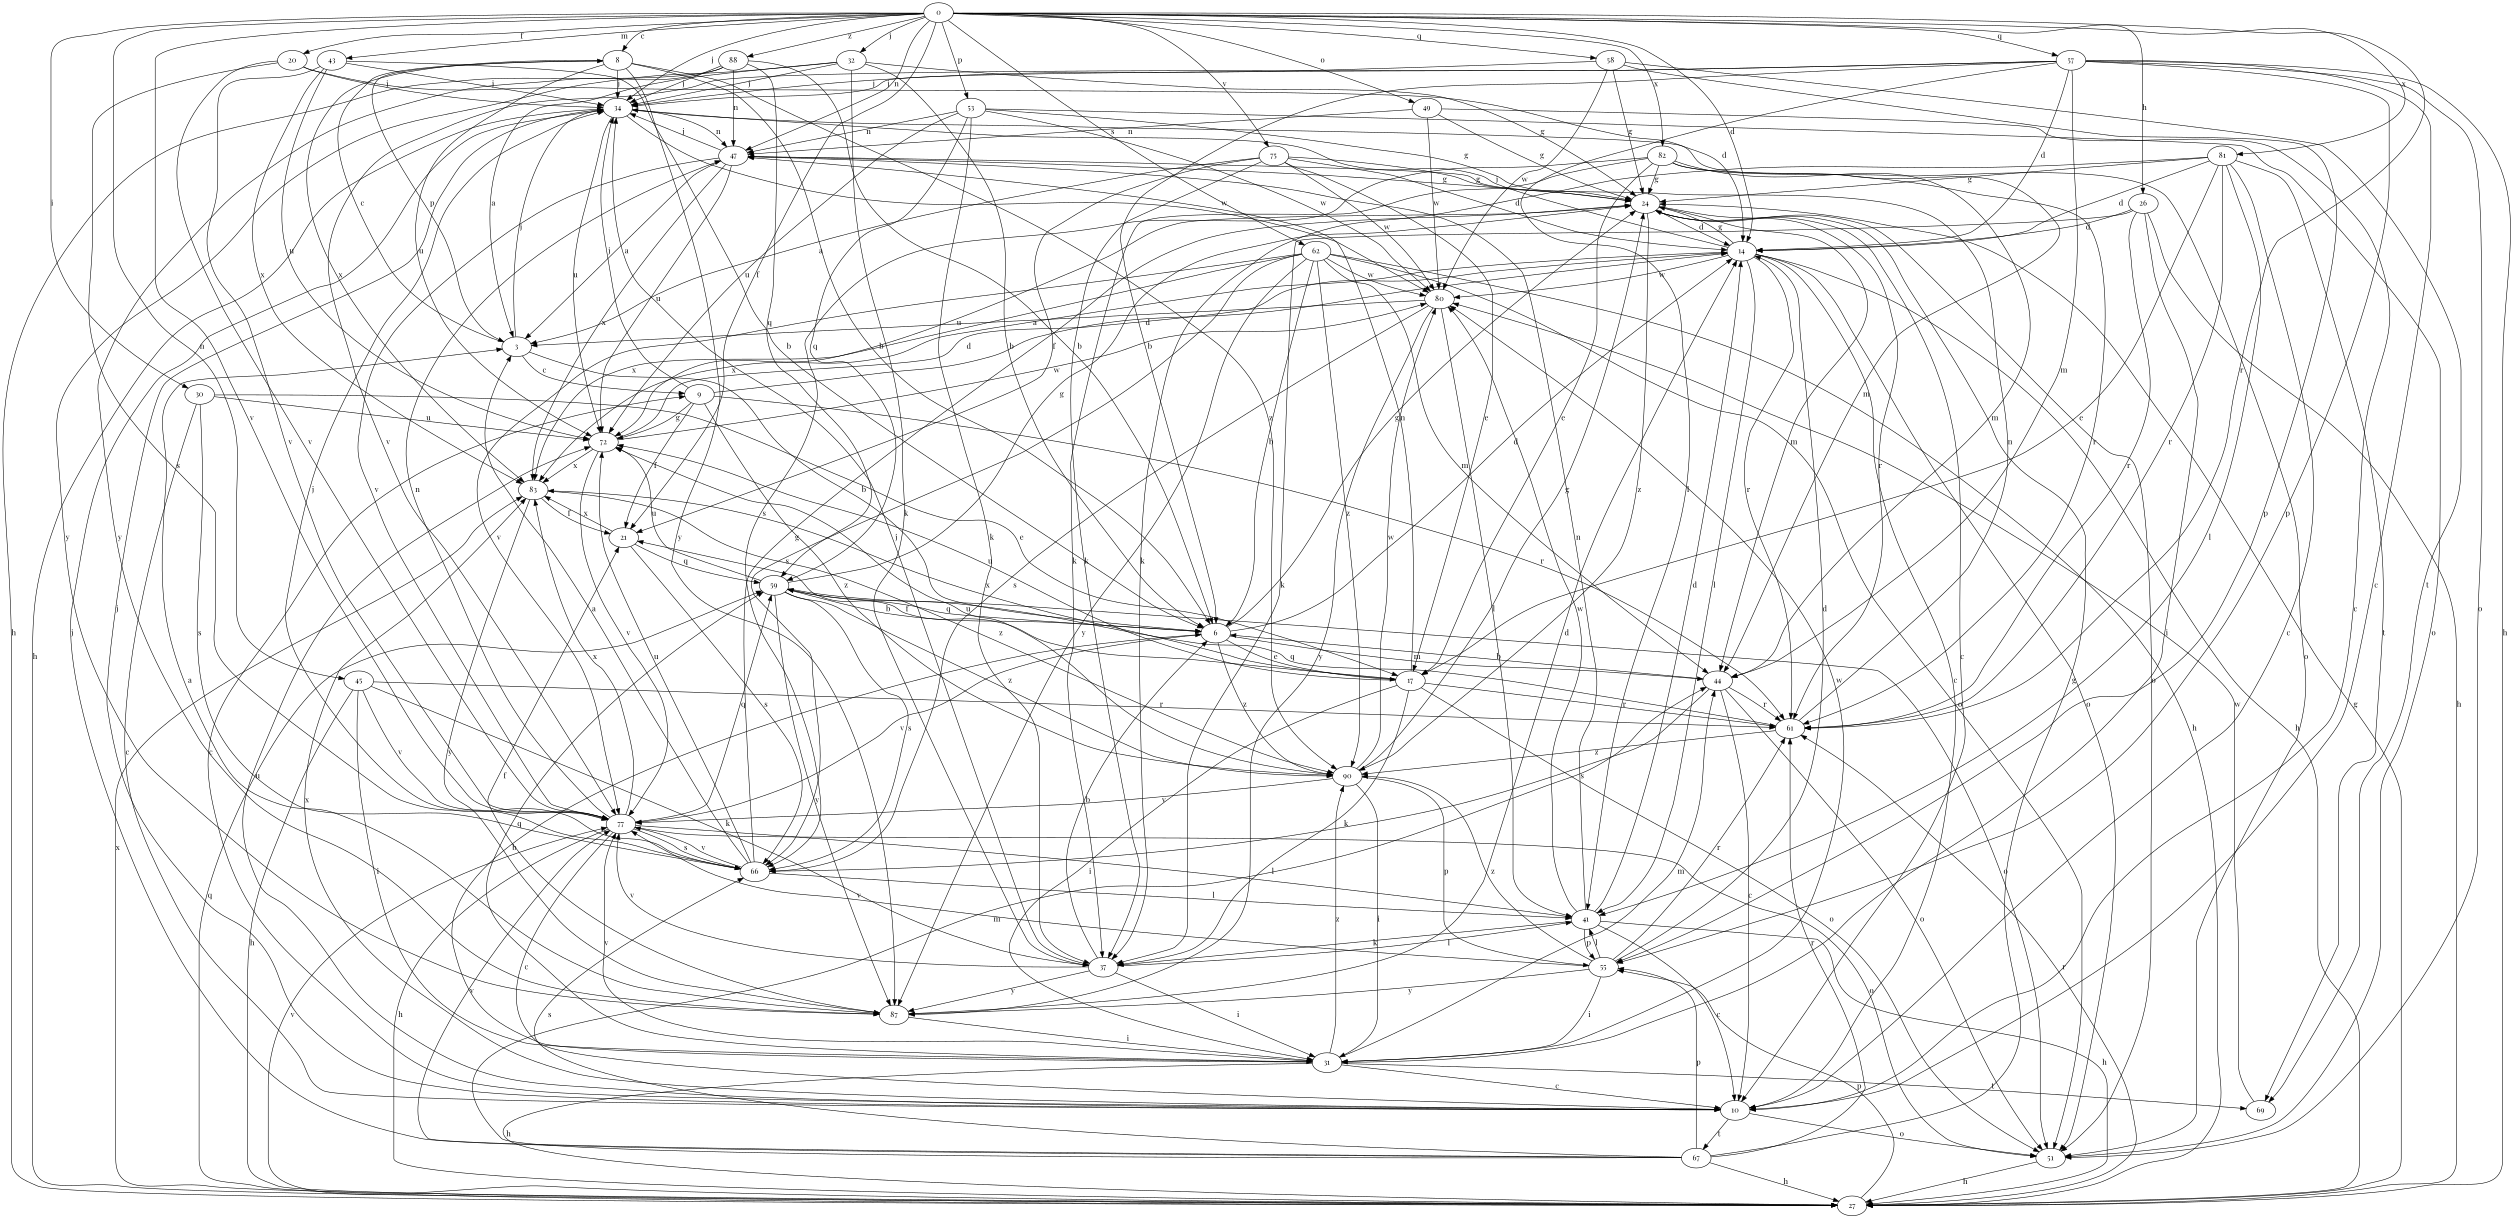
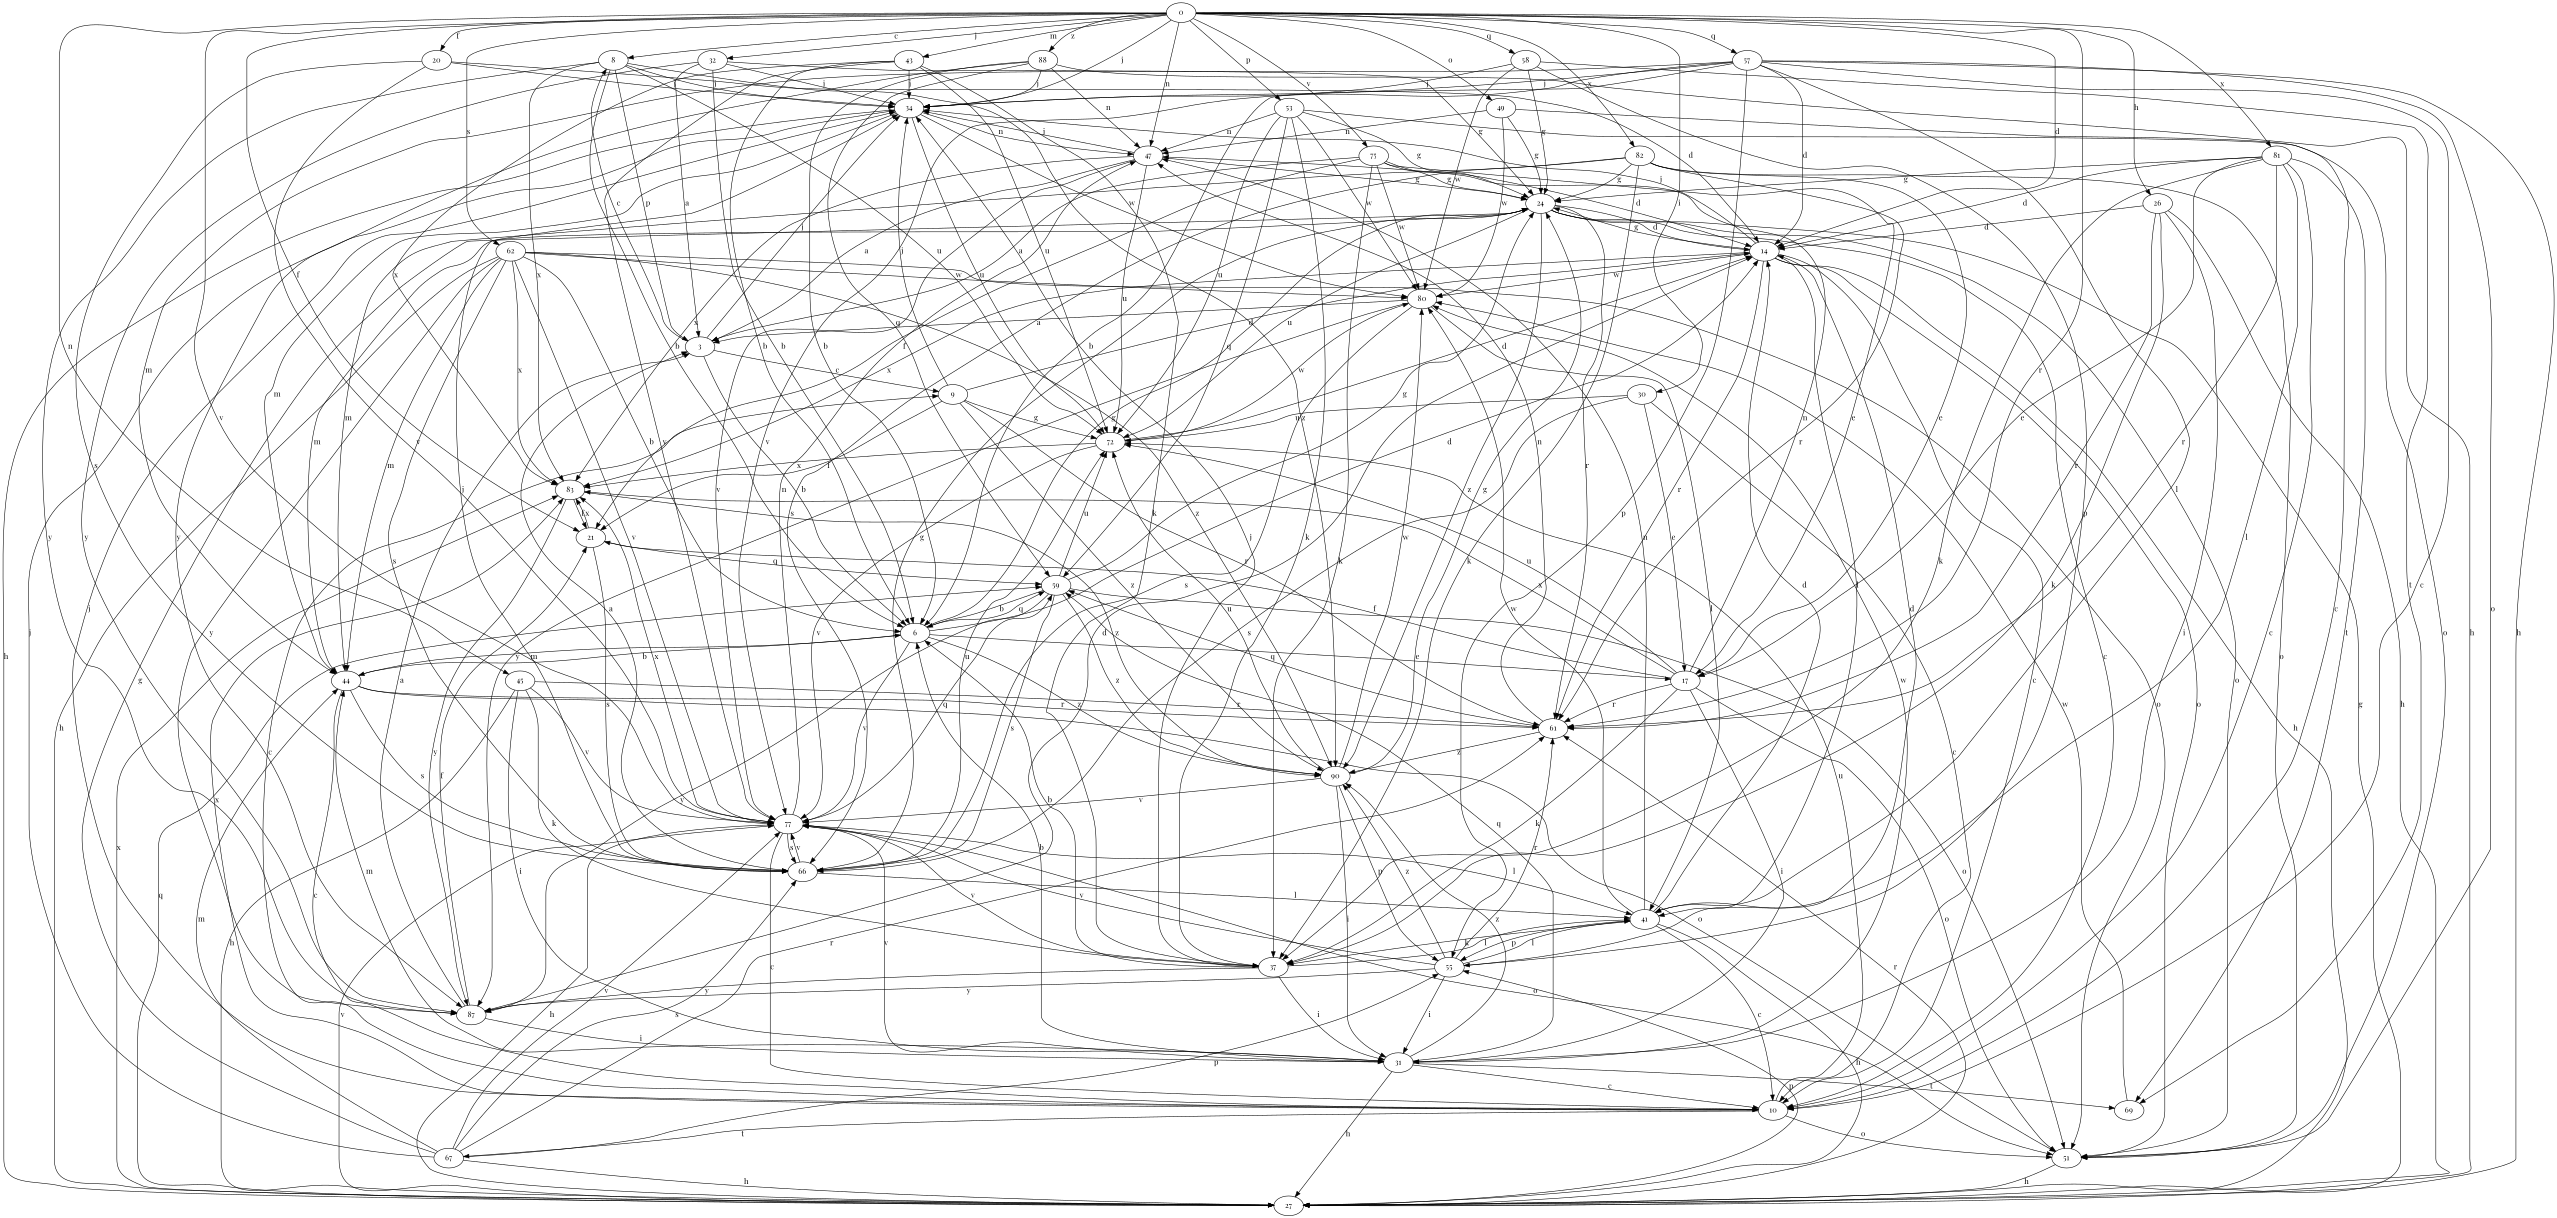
(886, 575) -> (1148, 541)
(2379, 746) -> (2374, 954)
